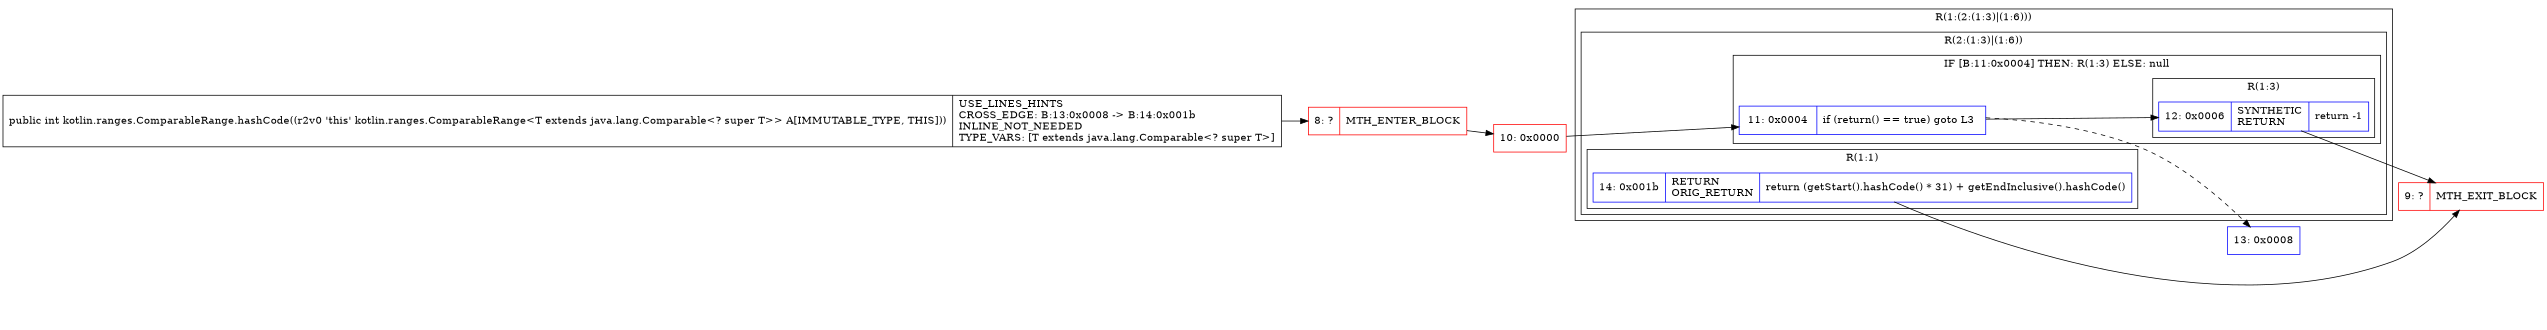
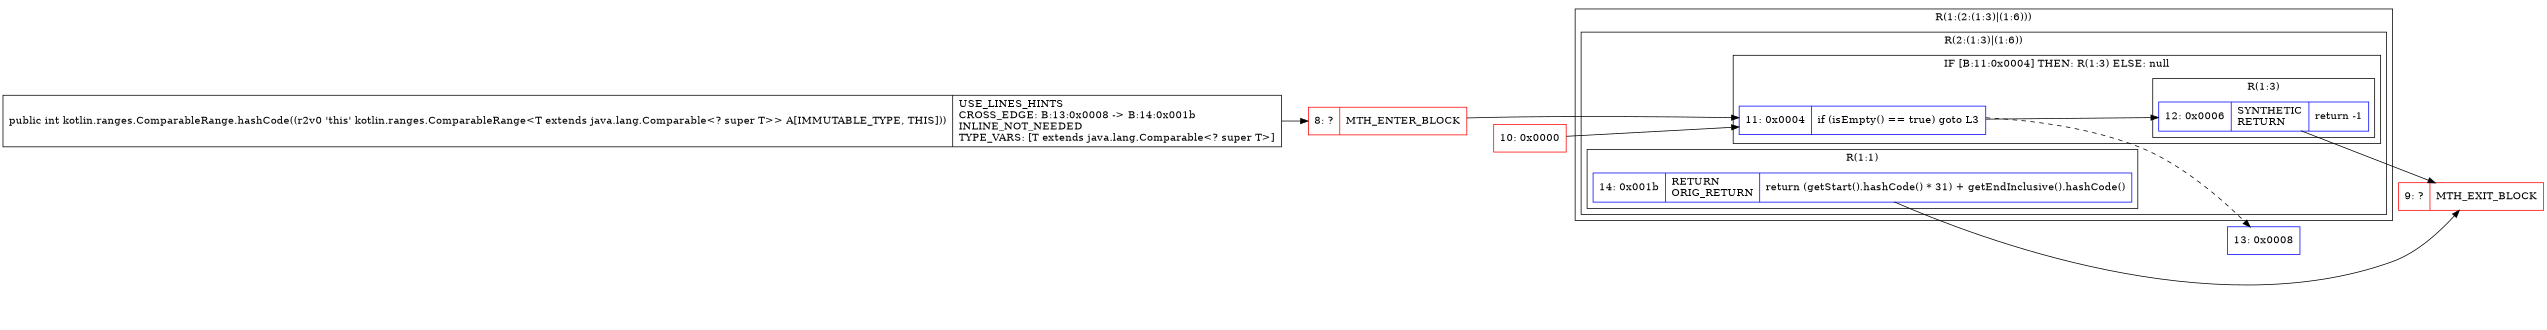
(1899, 120) -> (1899, 120)
(1476, 132) -> (1599, 117)
